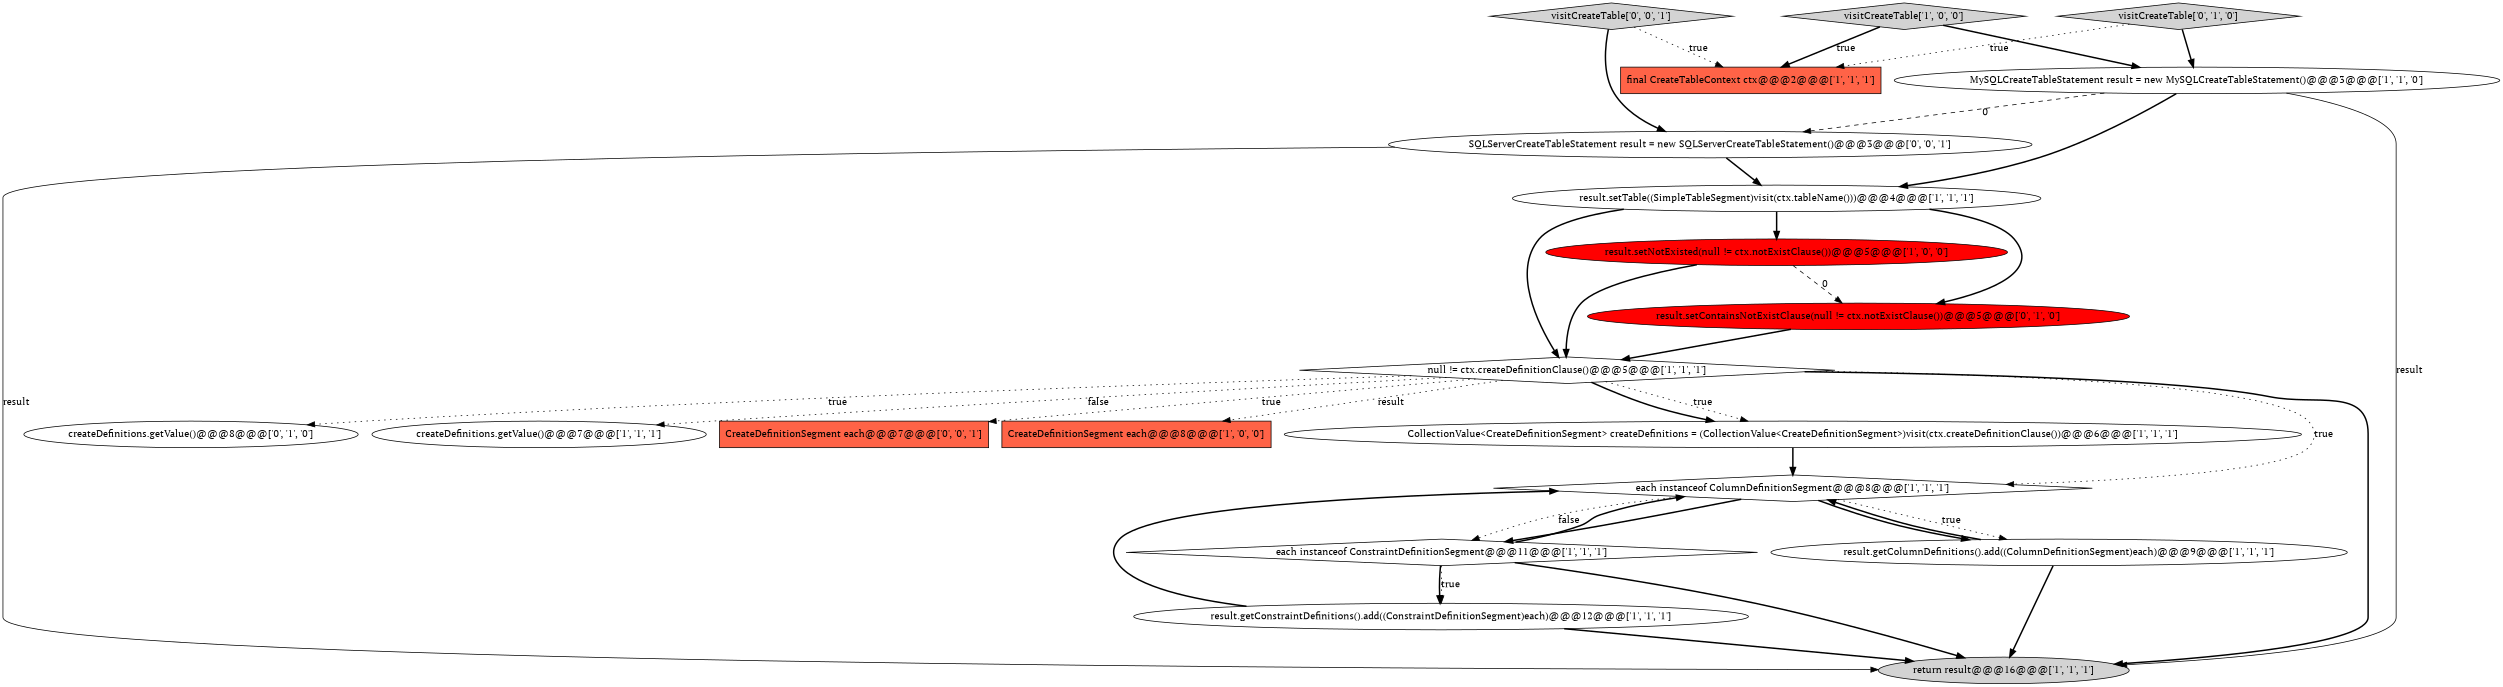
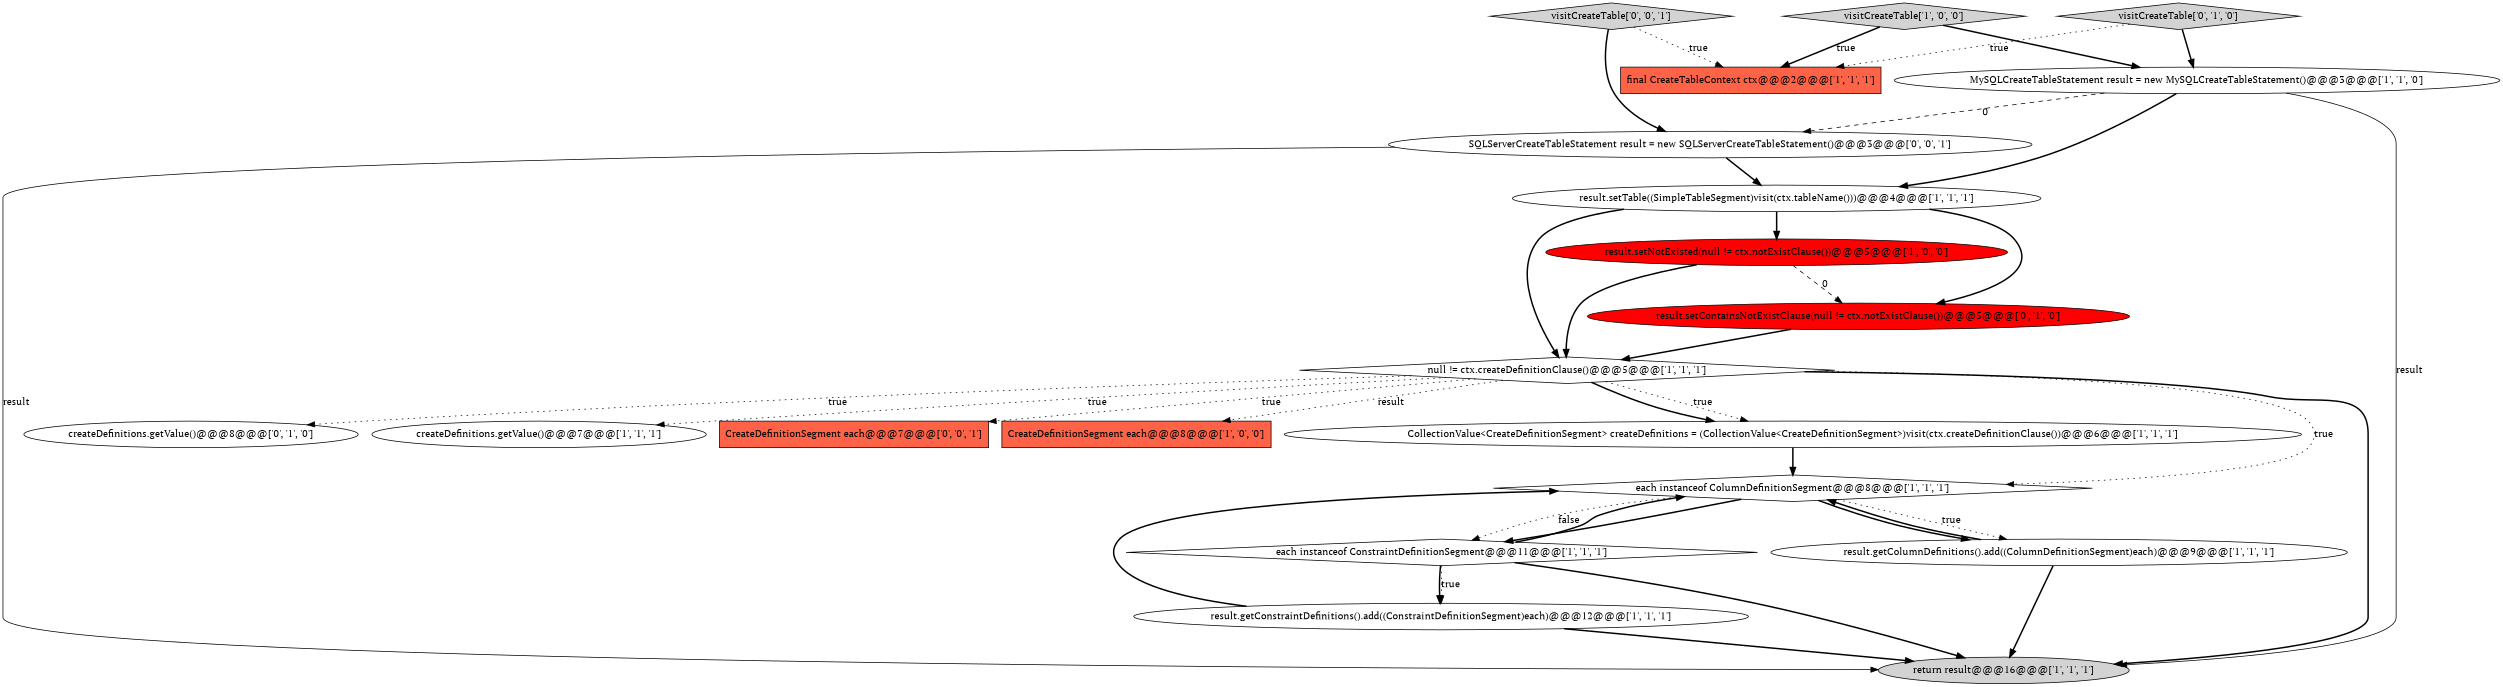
(1099, 402) -> (1097, 402)
